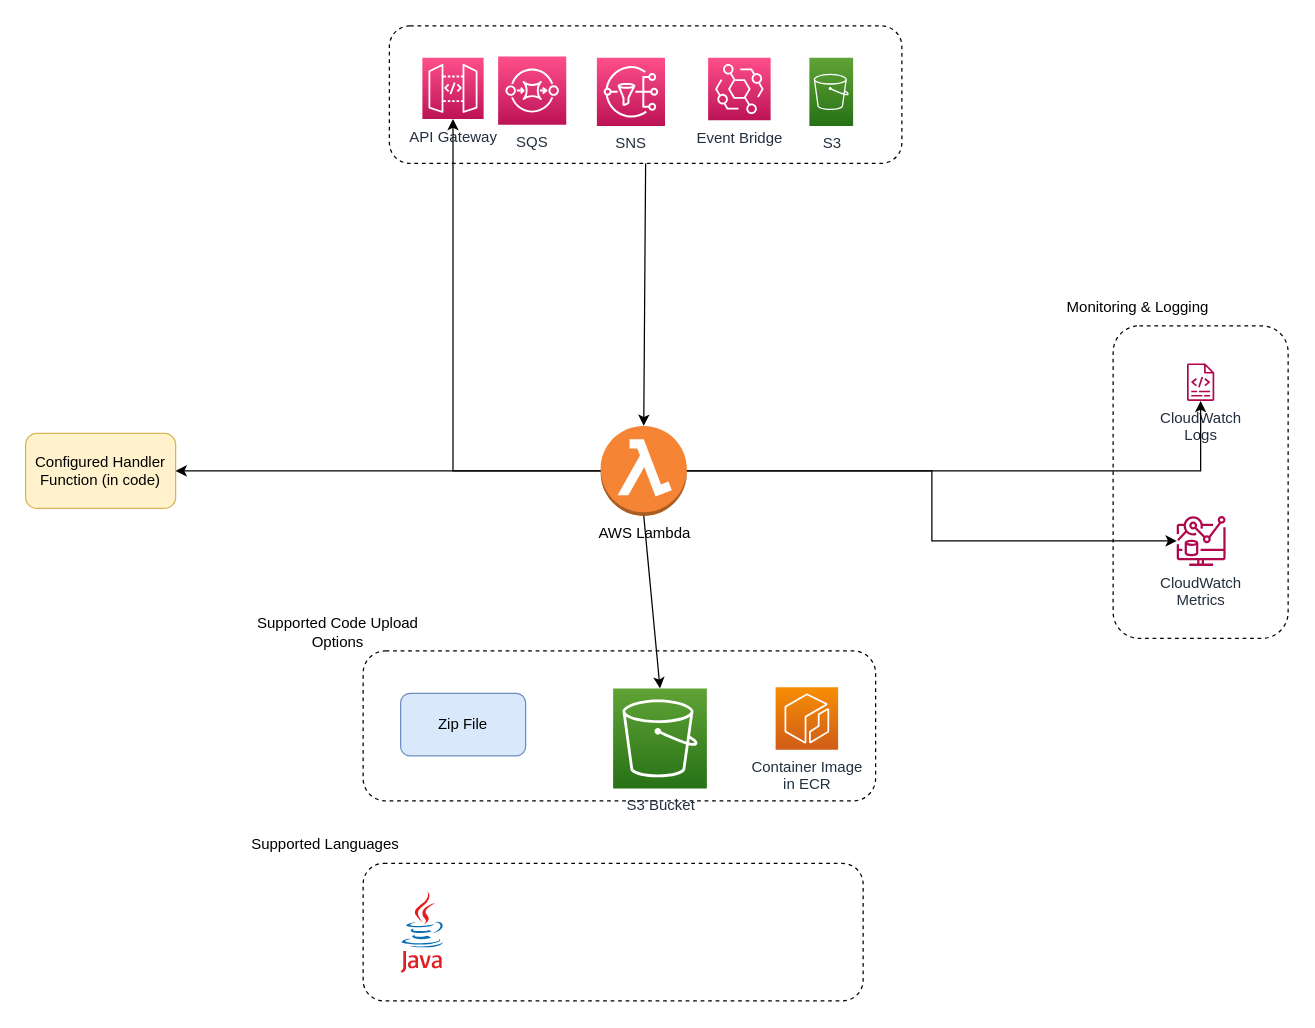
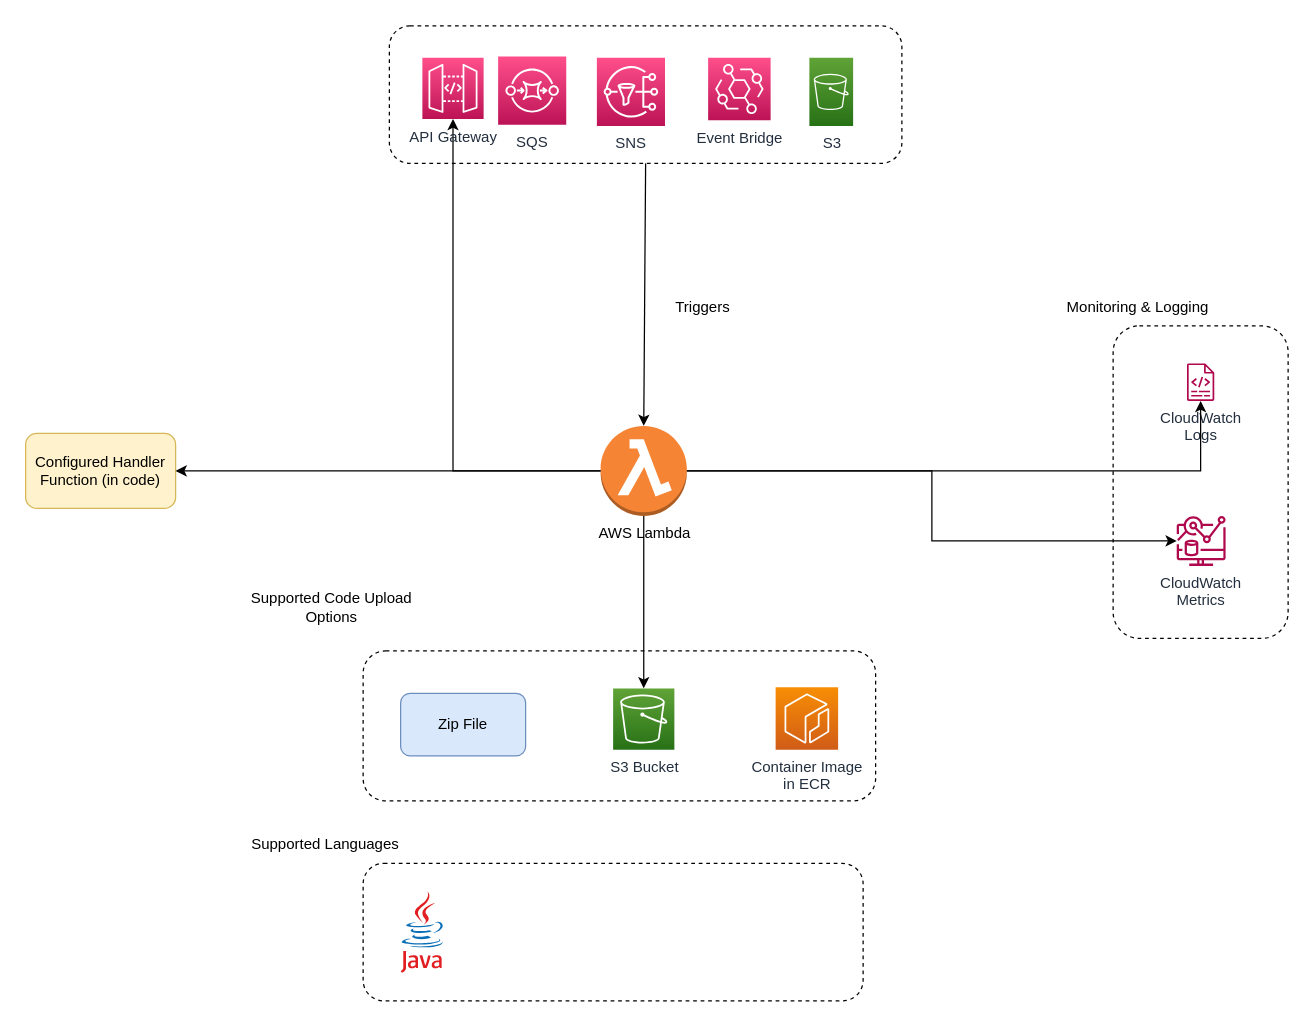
none -> (703, 307)
(338, 632) -> (332, 607)
(660, 738) -> (644, 719)
